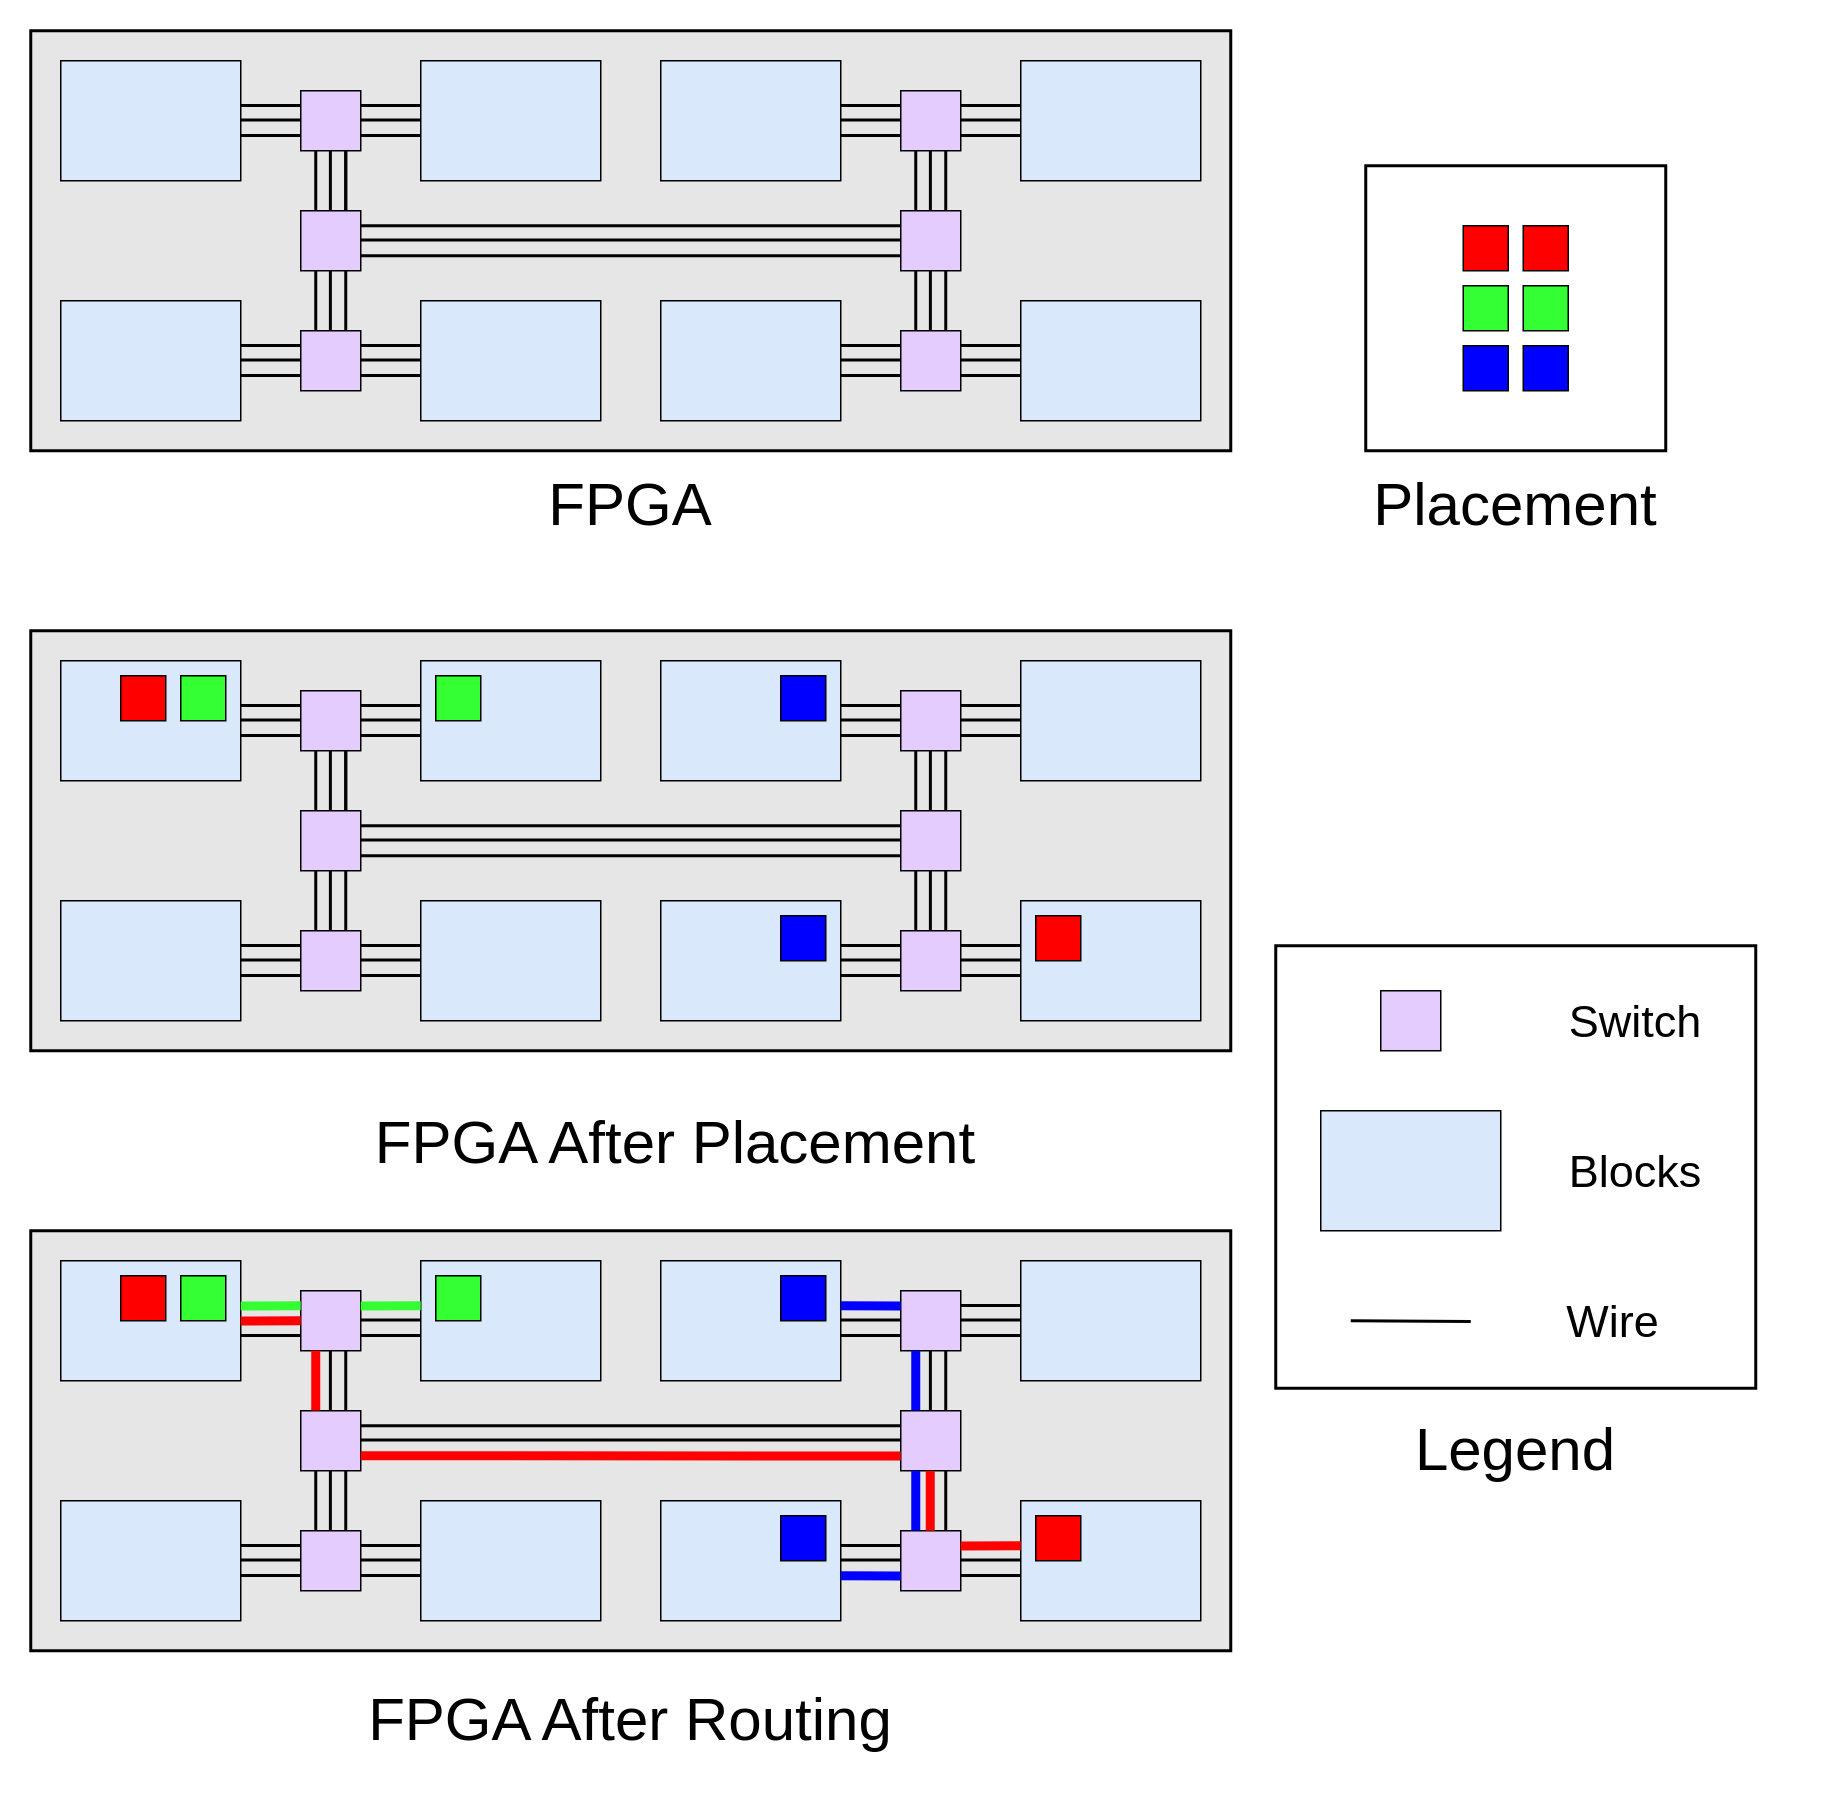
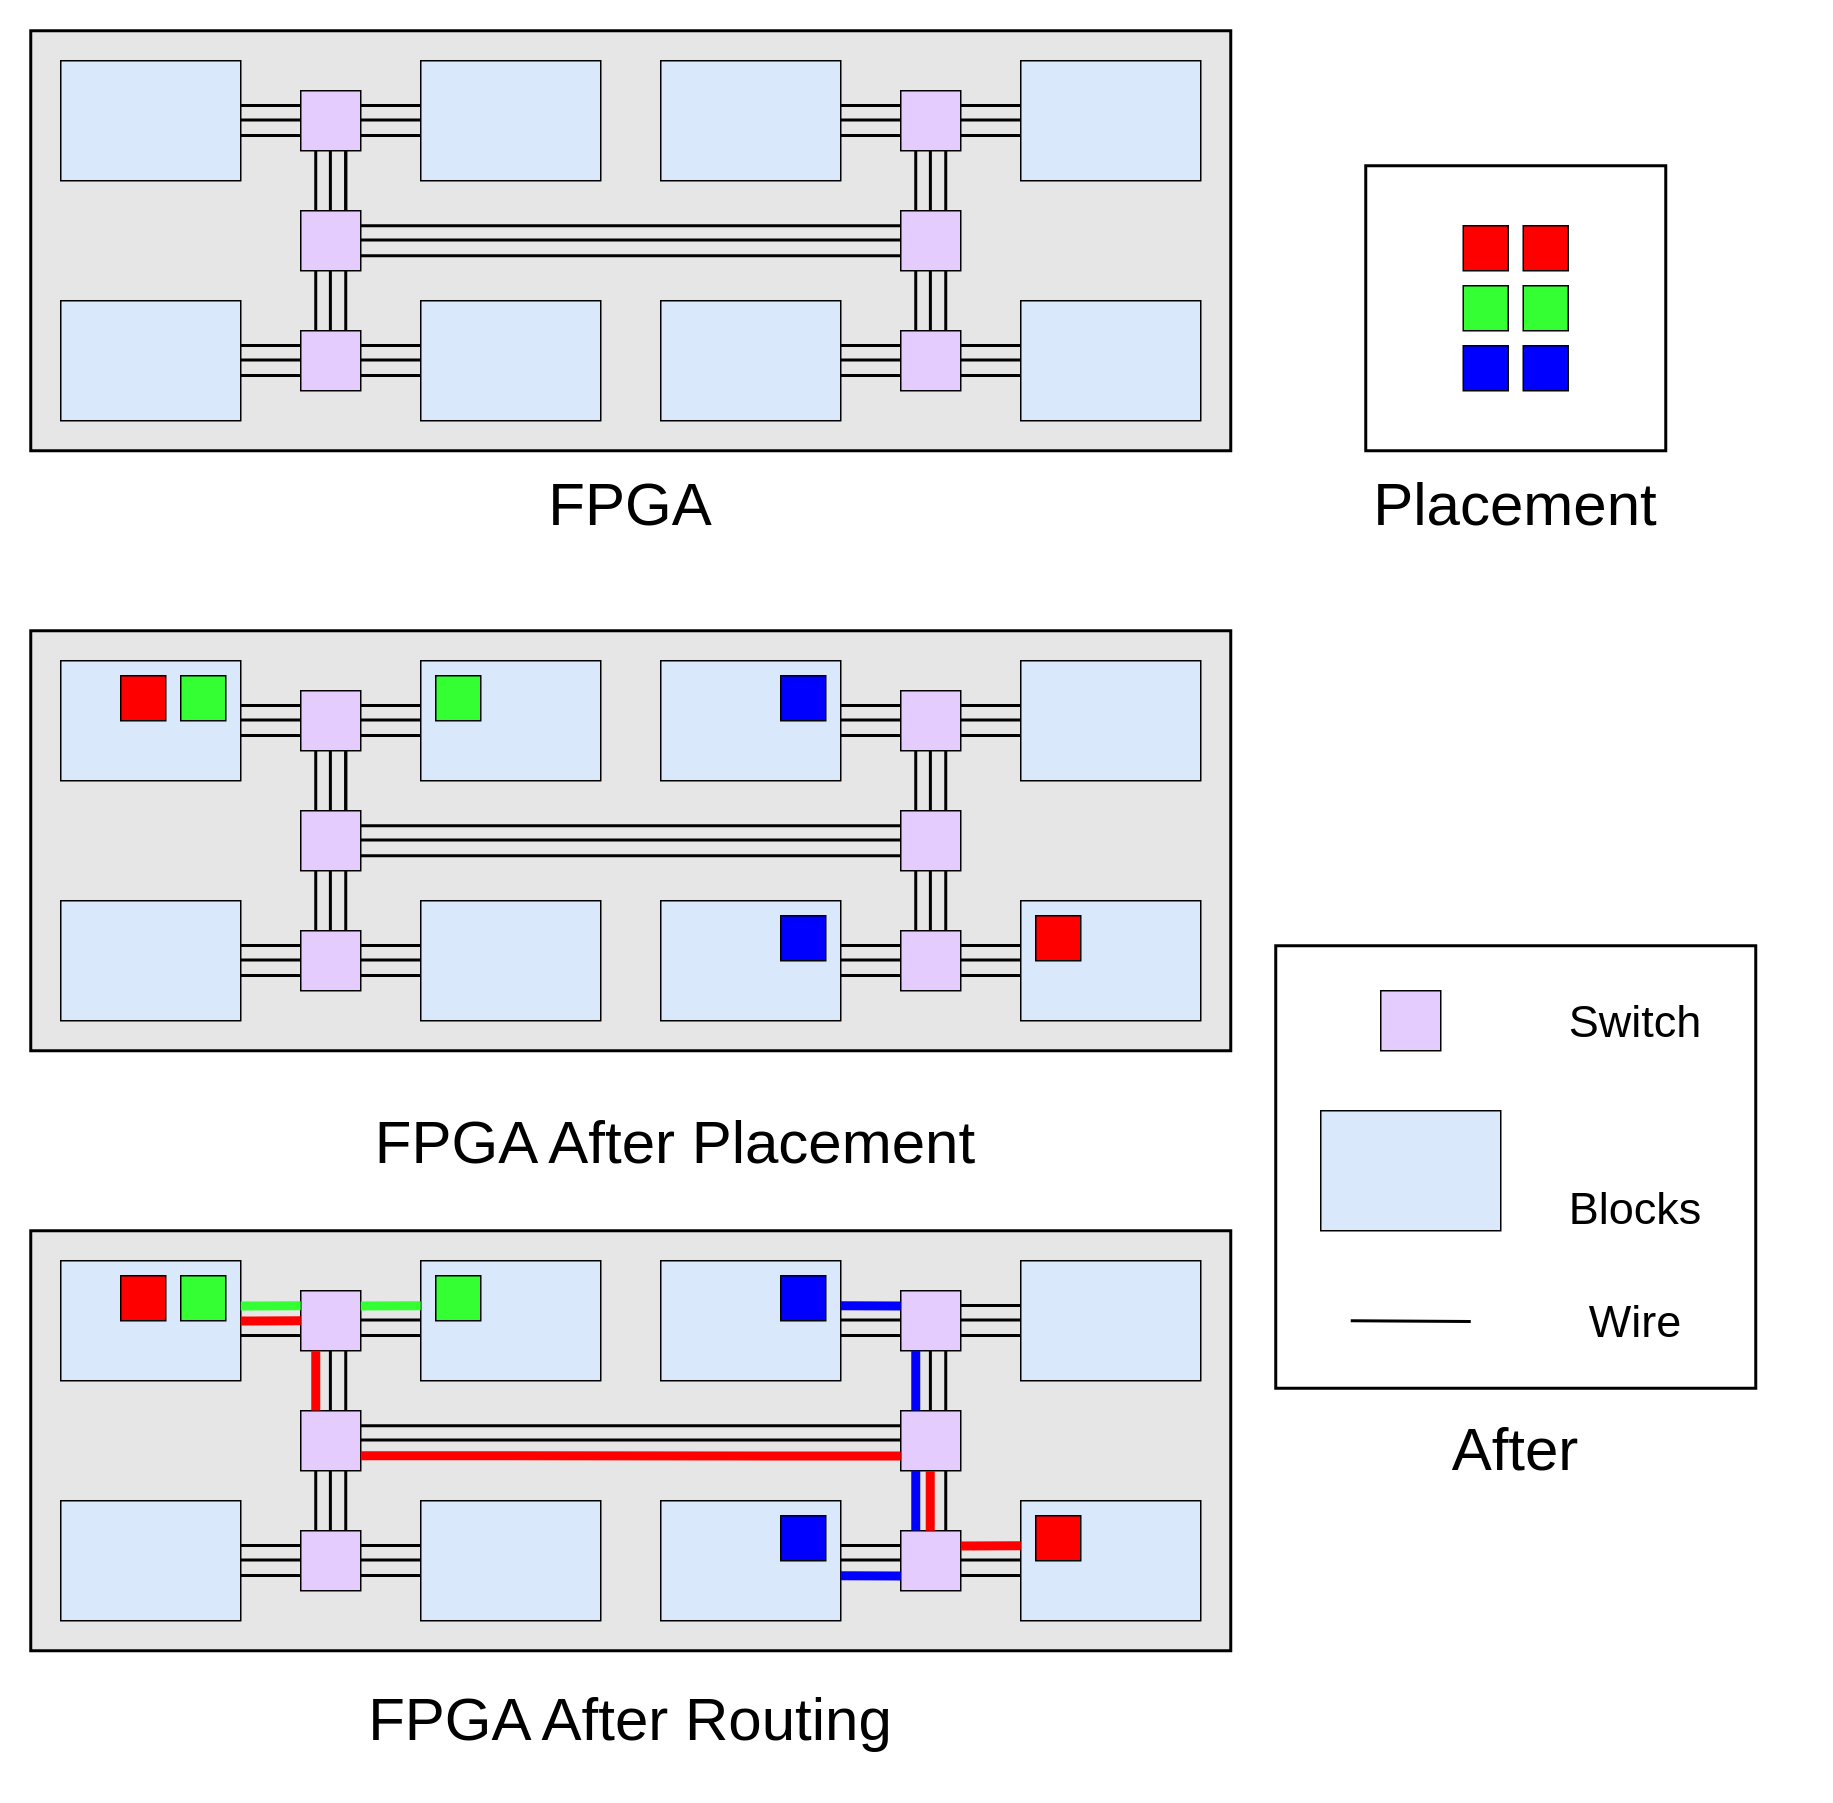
(1636, 1171) -> (1636, 1208)
(1613, 1321) -> (1636, 1321)
(1516, 1448) -> (1516, 1448)
